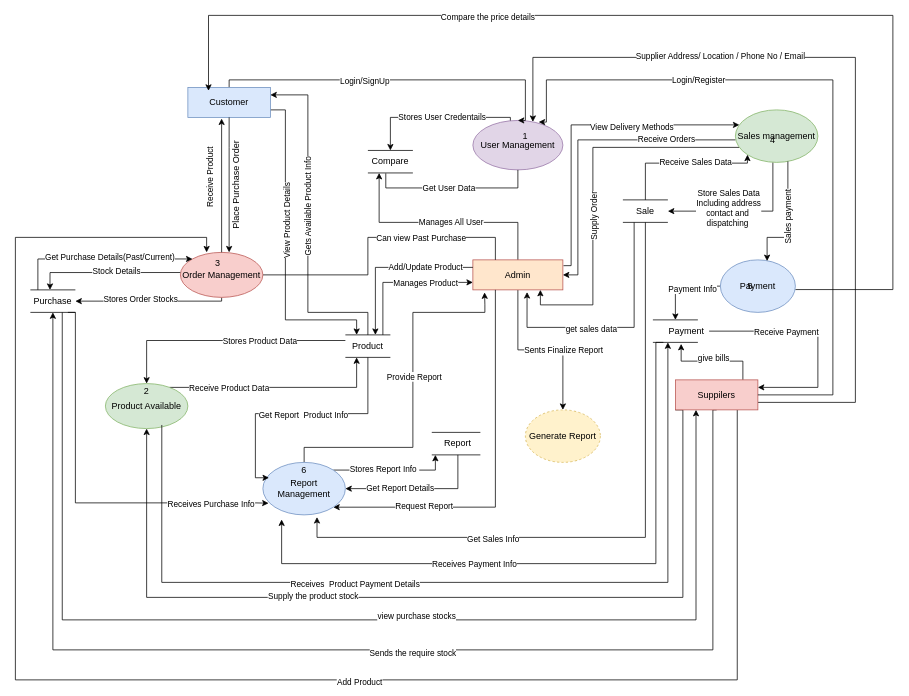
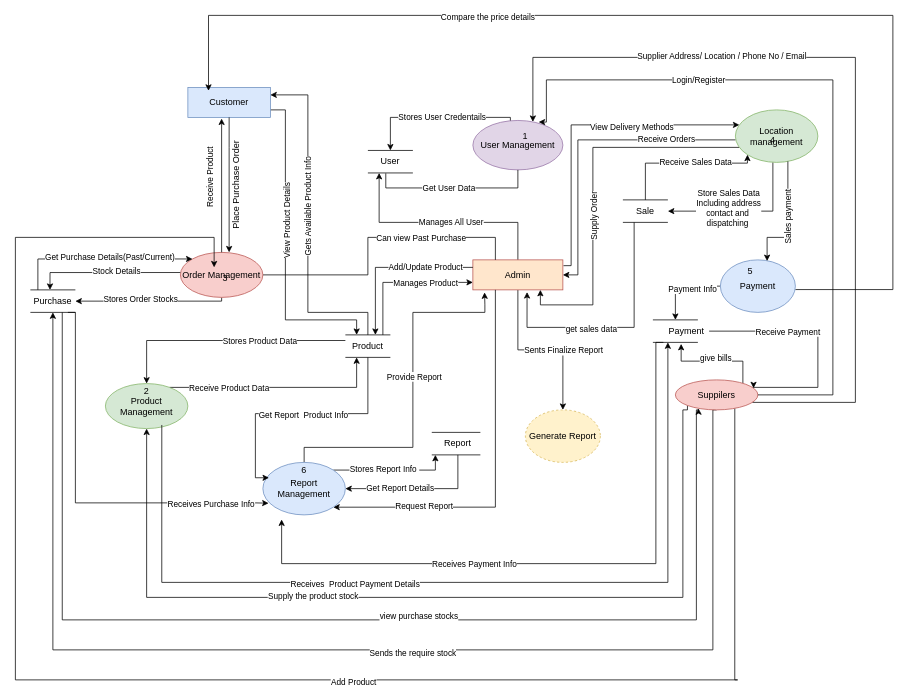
(366, 80) -> none
(777, 136) -> (777, 136)
(390, 162) -> (390, 162)
(218, 264) -> (225, 279)
(750, 286) -> (750, 271)
(717, 395) -> (717, 395)
(147, 406) -> (147, 406)
(637, 537) -> none
